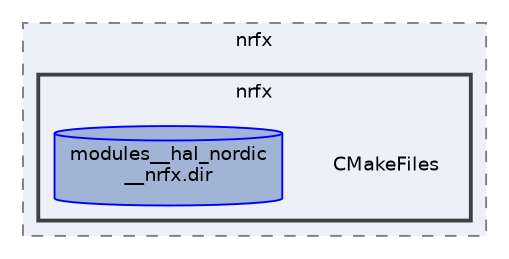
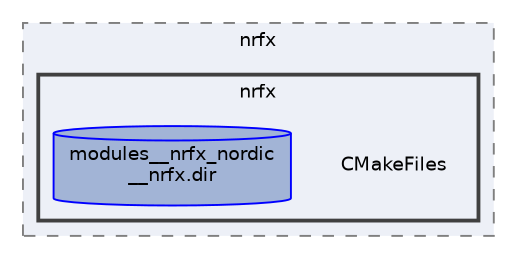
(168, 166) -> (172, 166)
